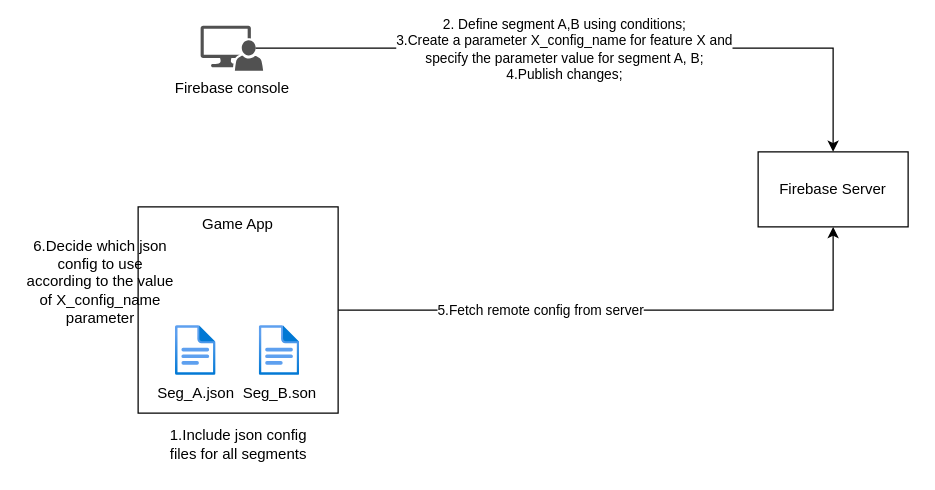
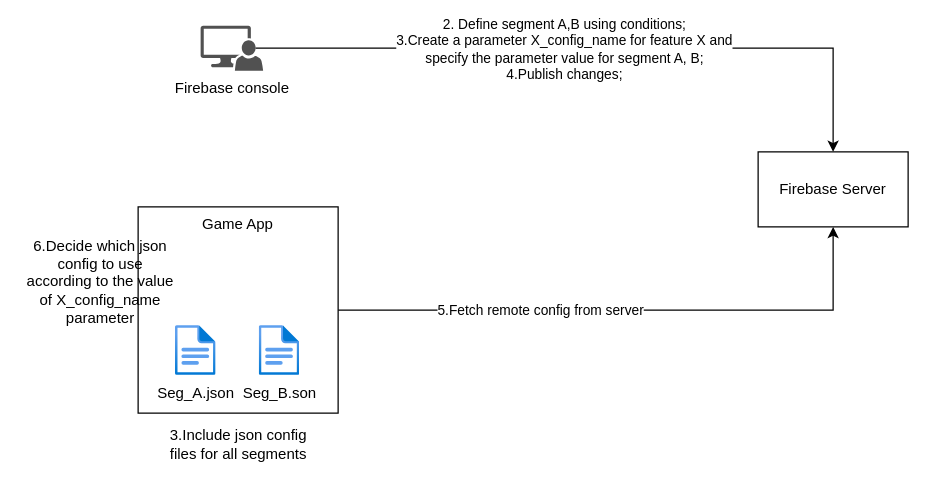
(239, 444) -> (239, 444)
